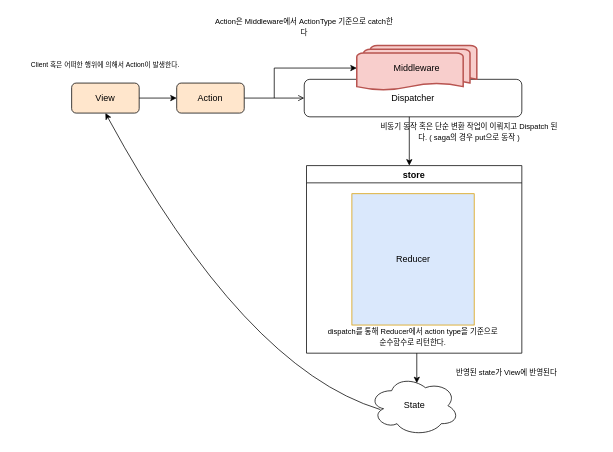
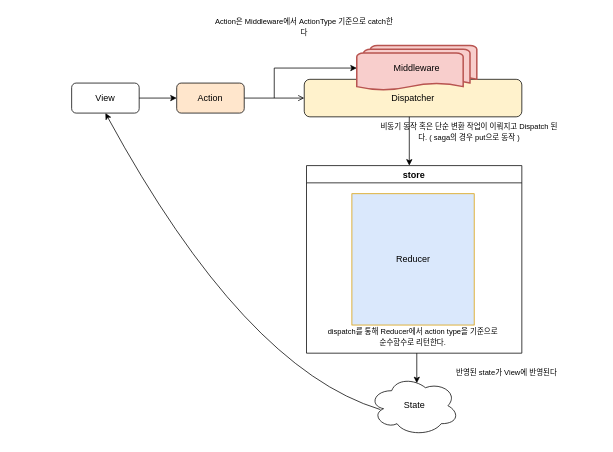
(105, 64) -> none
(105, 98) -> (105, 98)
(413, 98) -> (413, 98)
